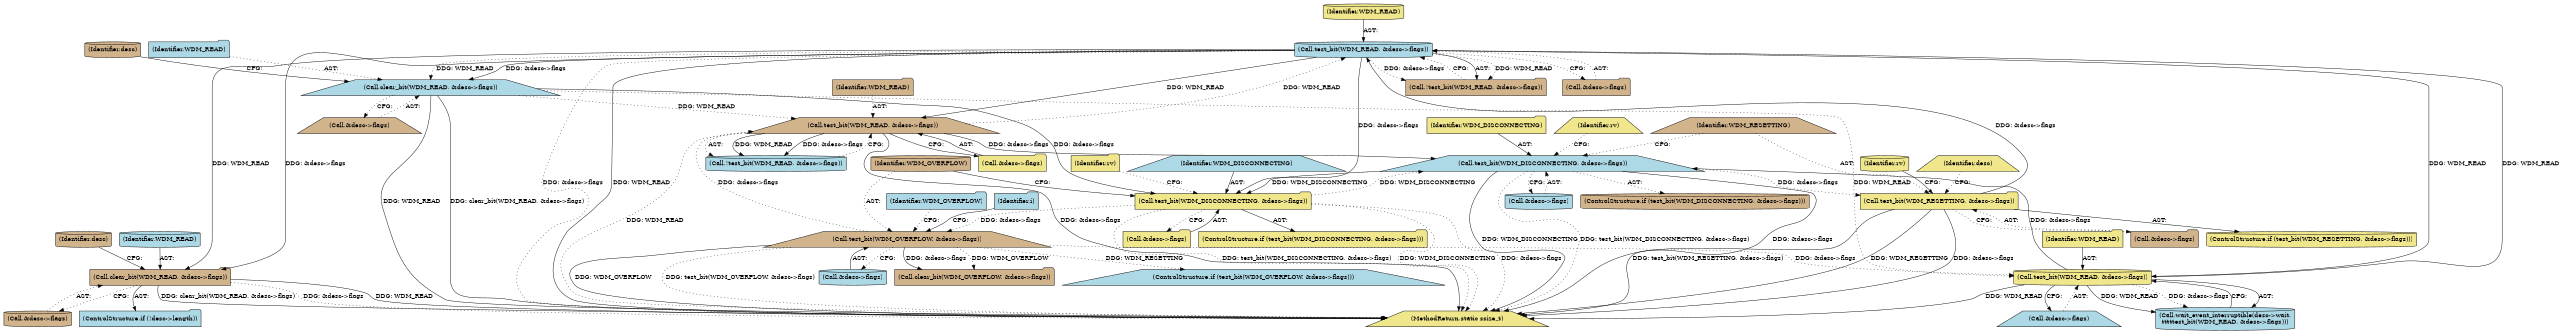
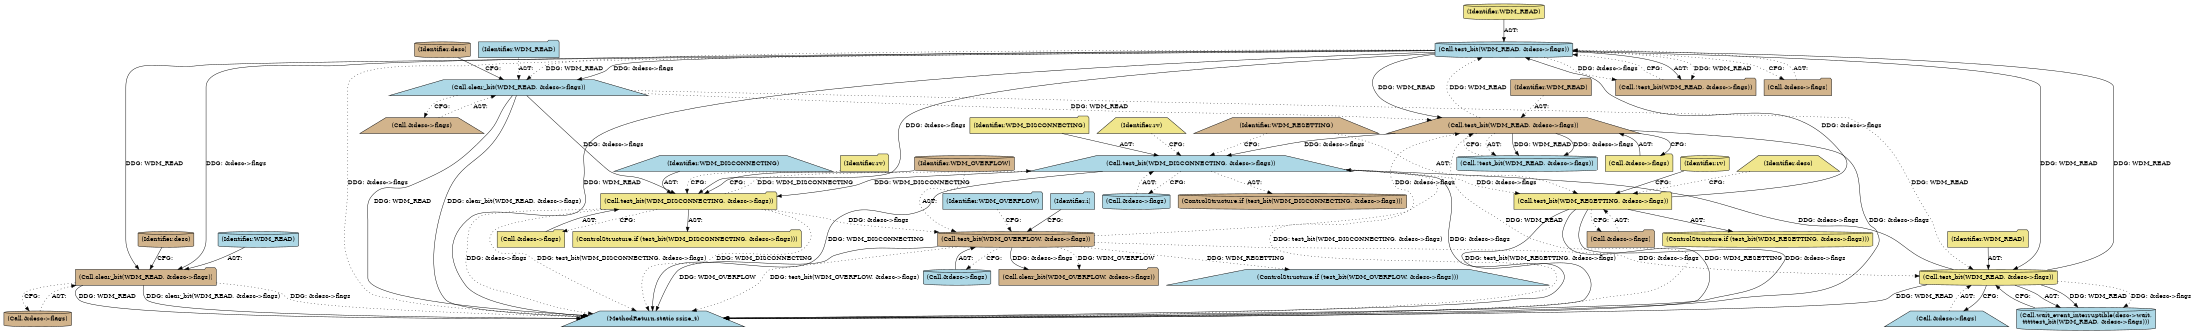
(907, 239) -> (1016, 239)
(140, 319) -> none
(1457, 319) -> (653, 319)
